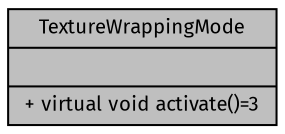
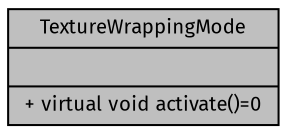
(142, 105) -> (143, 105)
